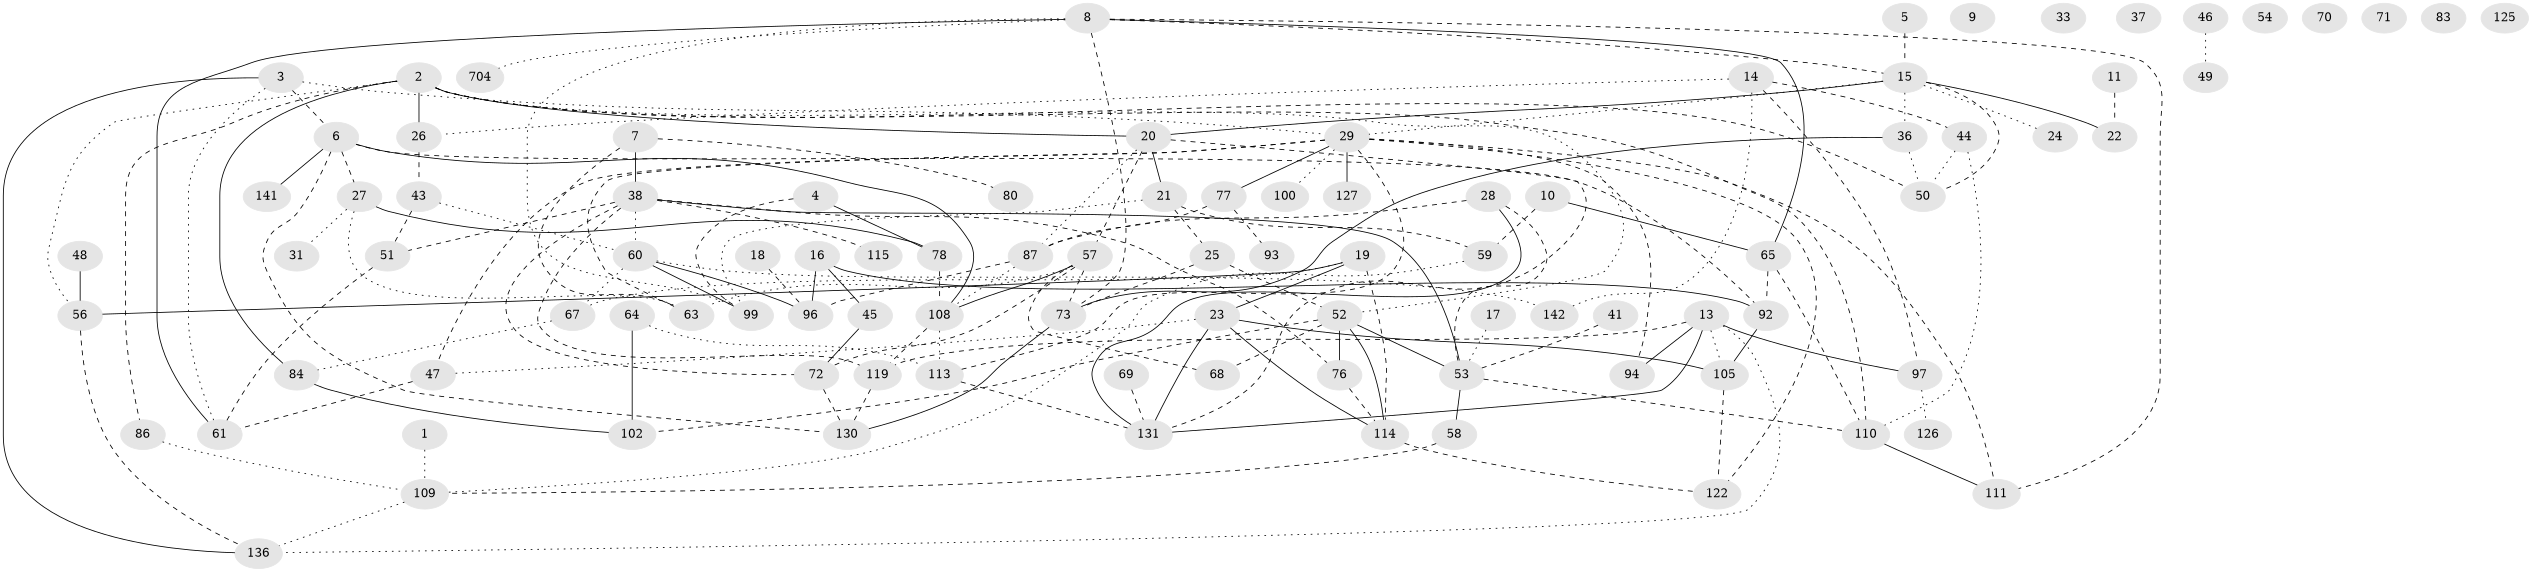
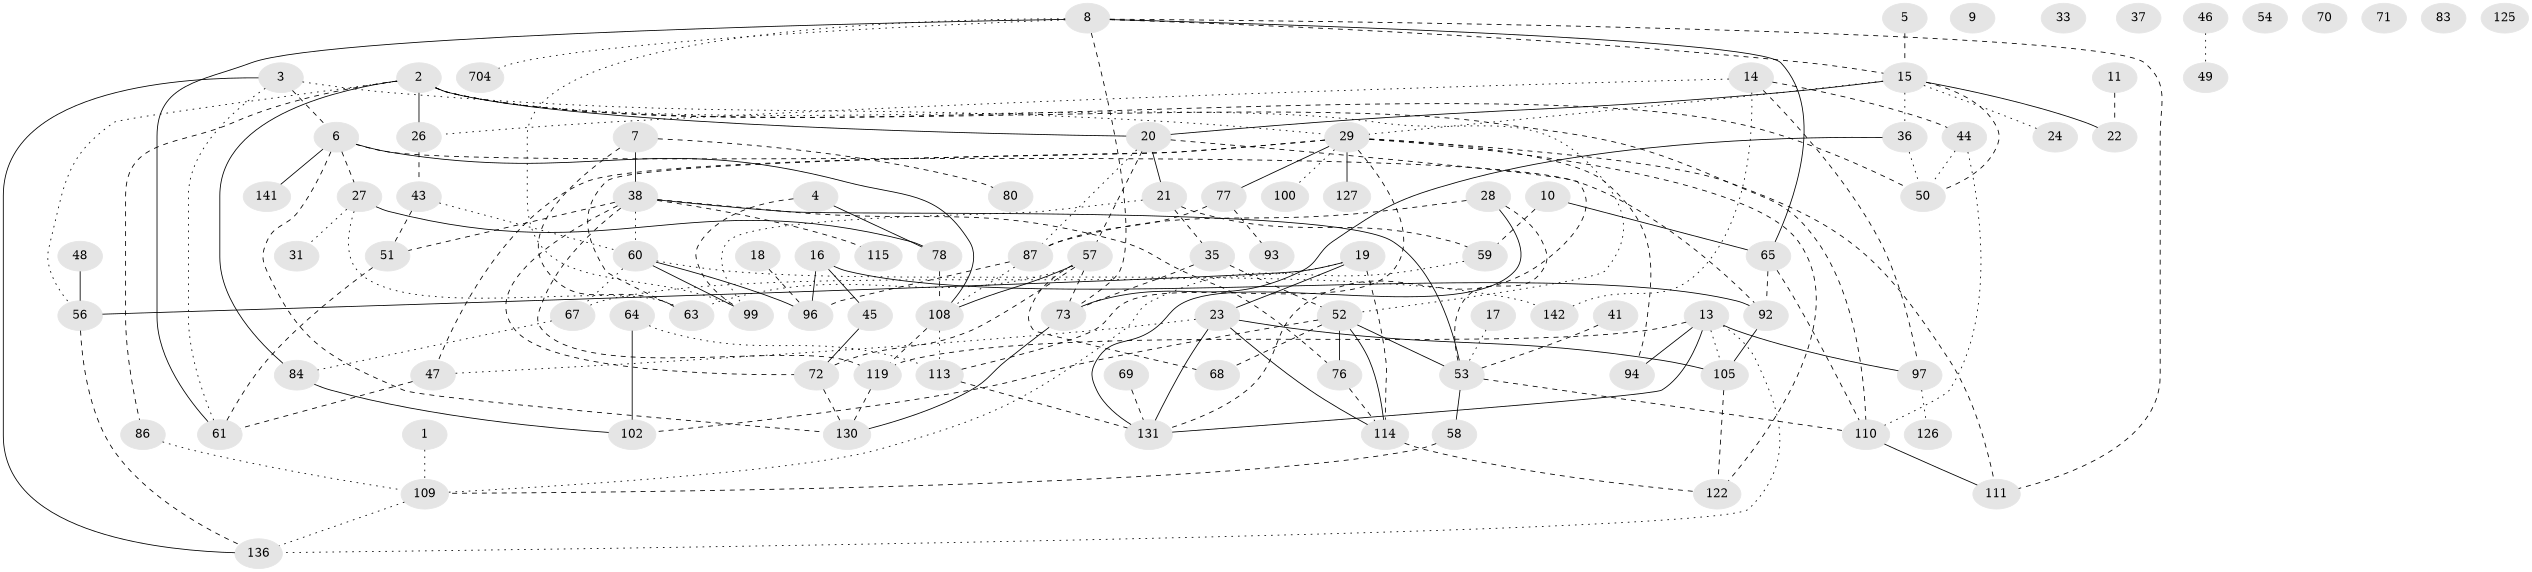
(1212, 256) -> (1212, 256)
